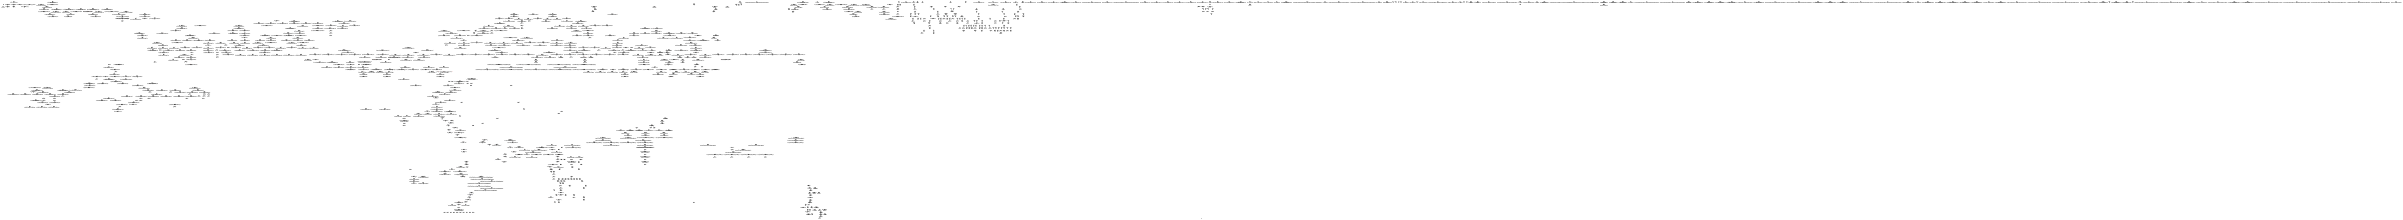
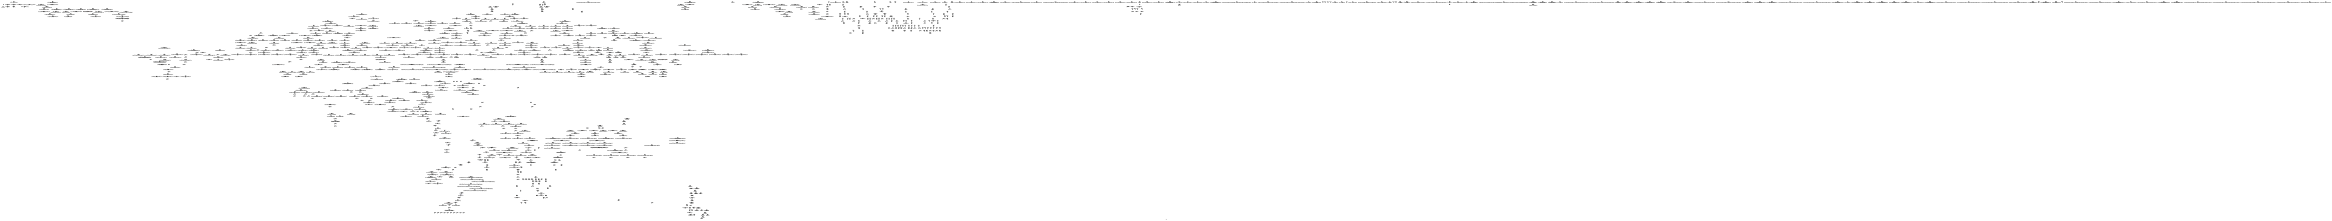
none -> (440, 114)
none -> (570, 138)
